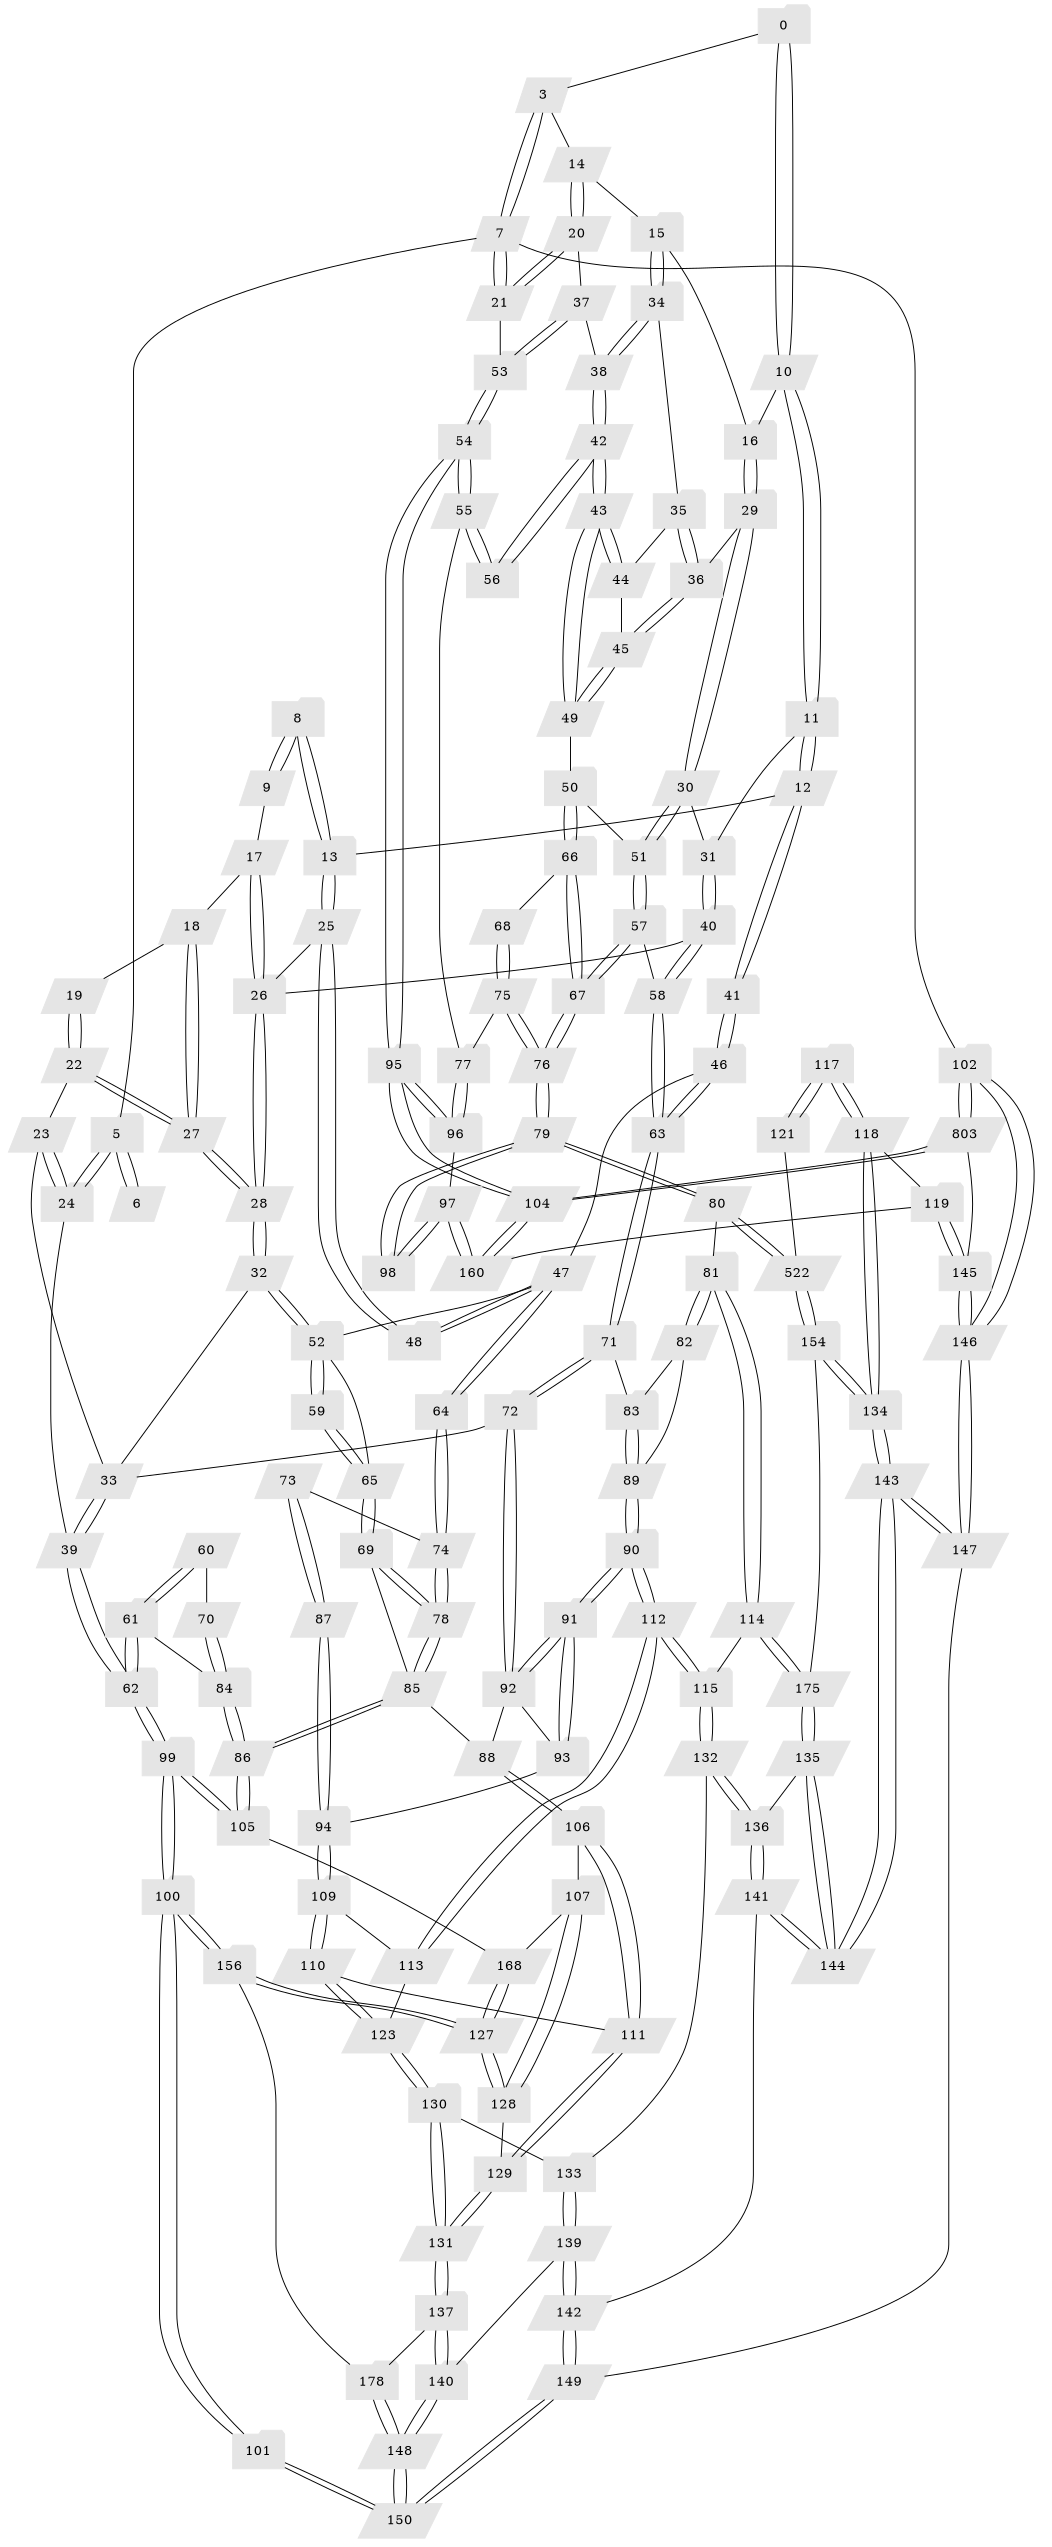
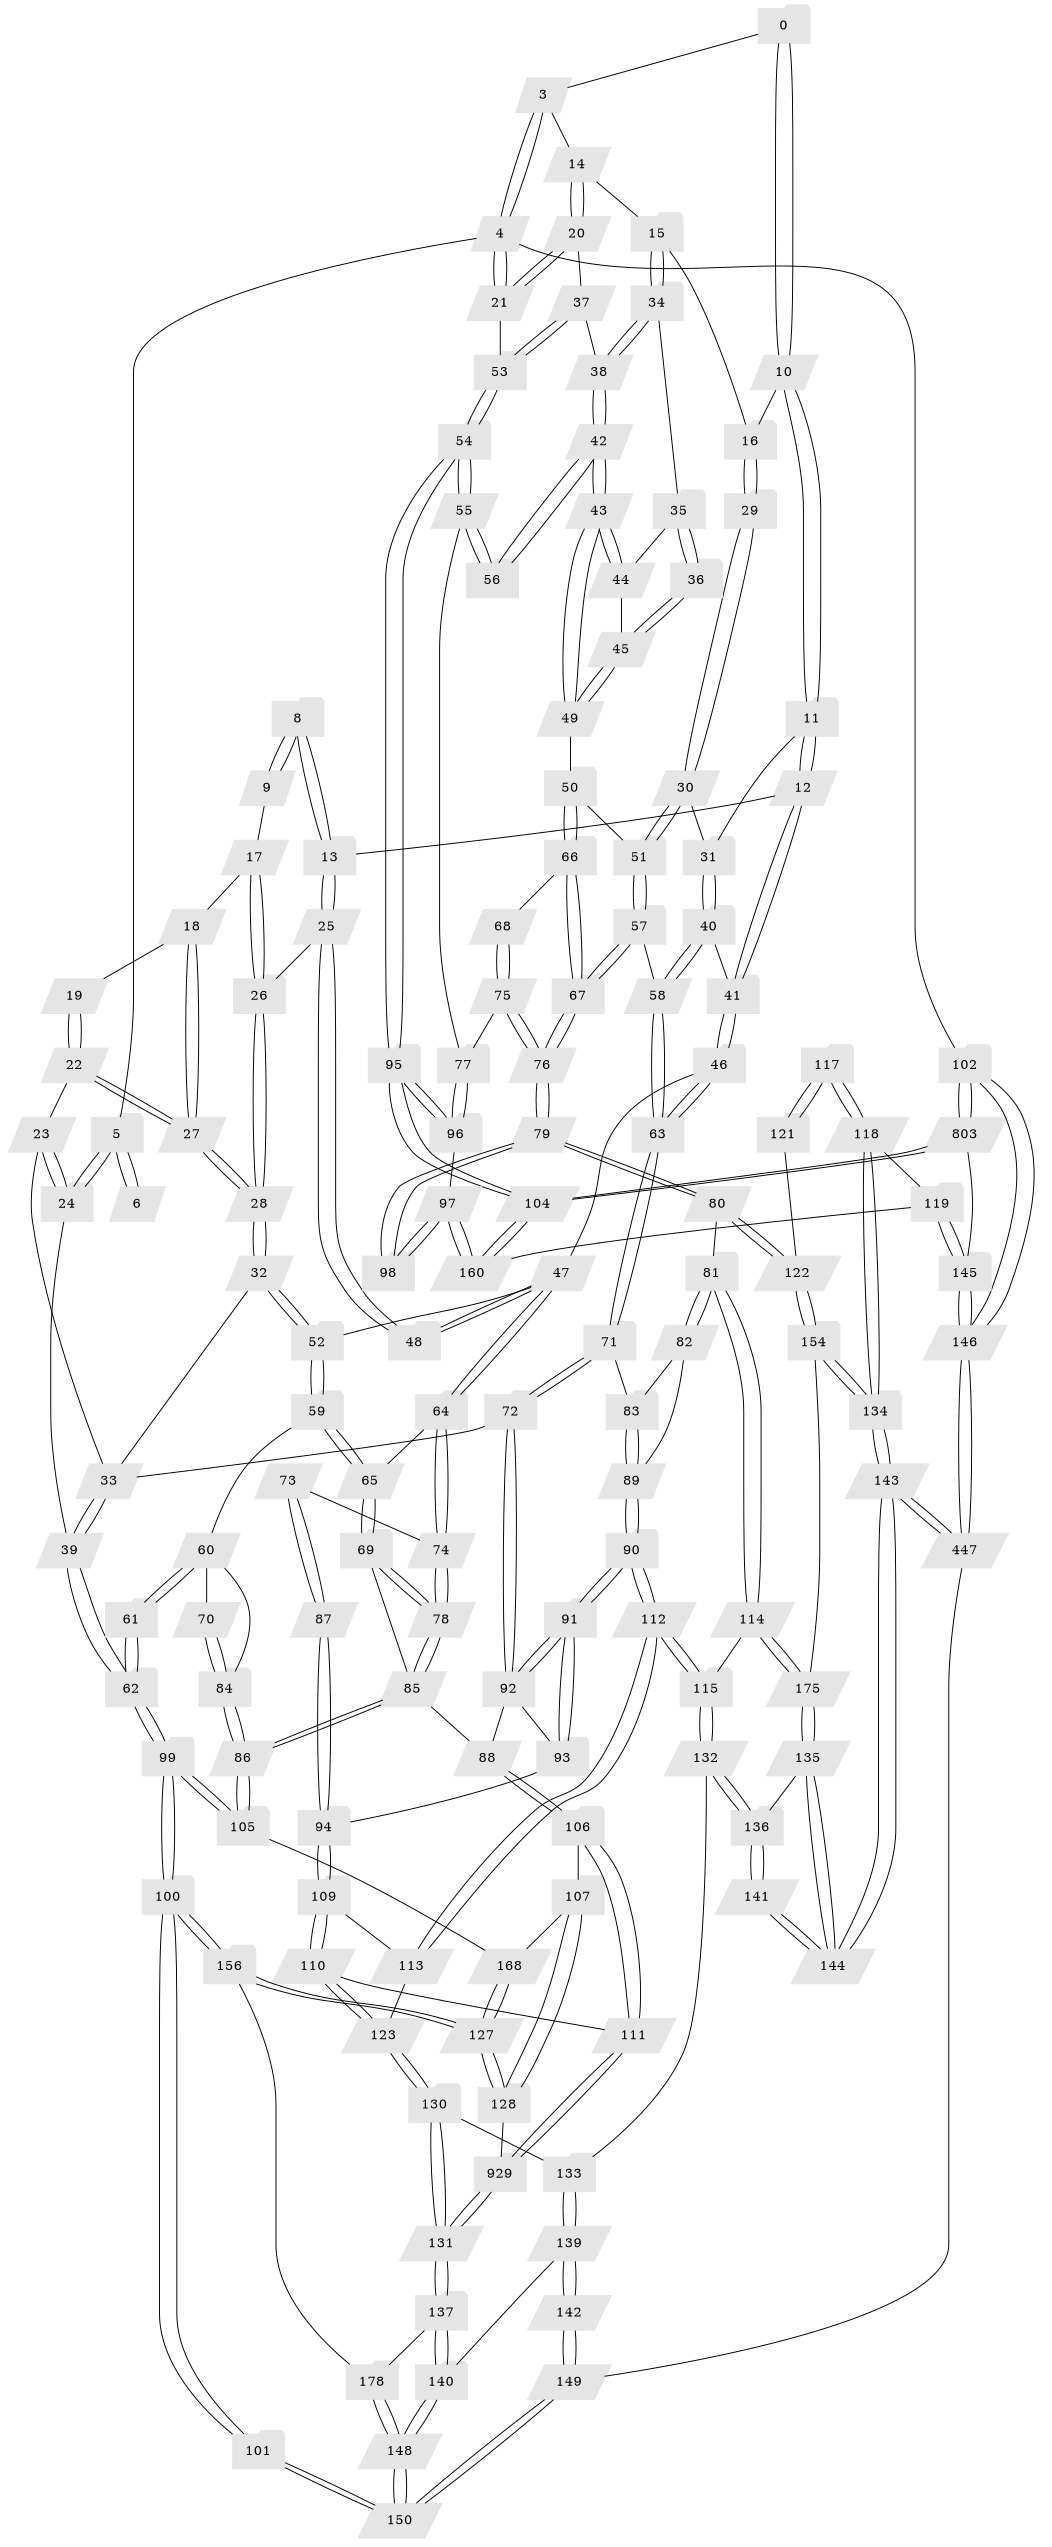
(500, 234) -> (500, 234)
(723, 546) -> none
(485, 974) -> (721, 962)
(798, 1273) -> (798, 1273)
(357, 1409) -> (404, 1448)
none -> (241, 1473)
(965, 1551) -> (965, 1551)
(178, 1655) -> (250, 1618)
(753, 2148) -> none
(500, 2174) -> (500, 2174)
